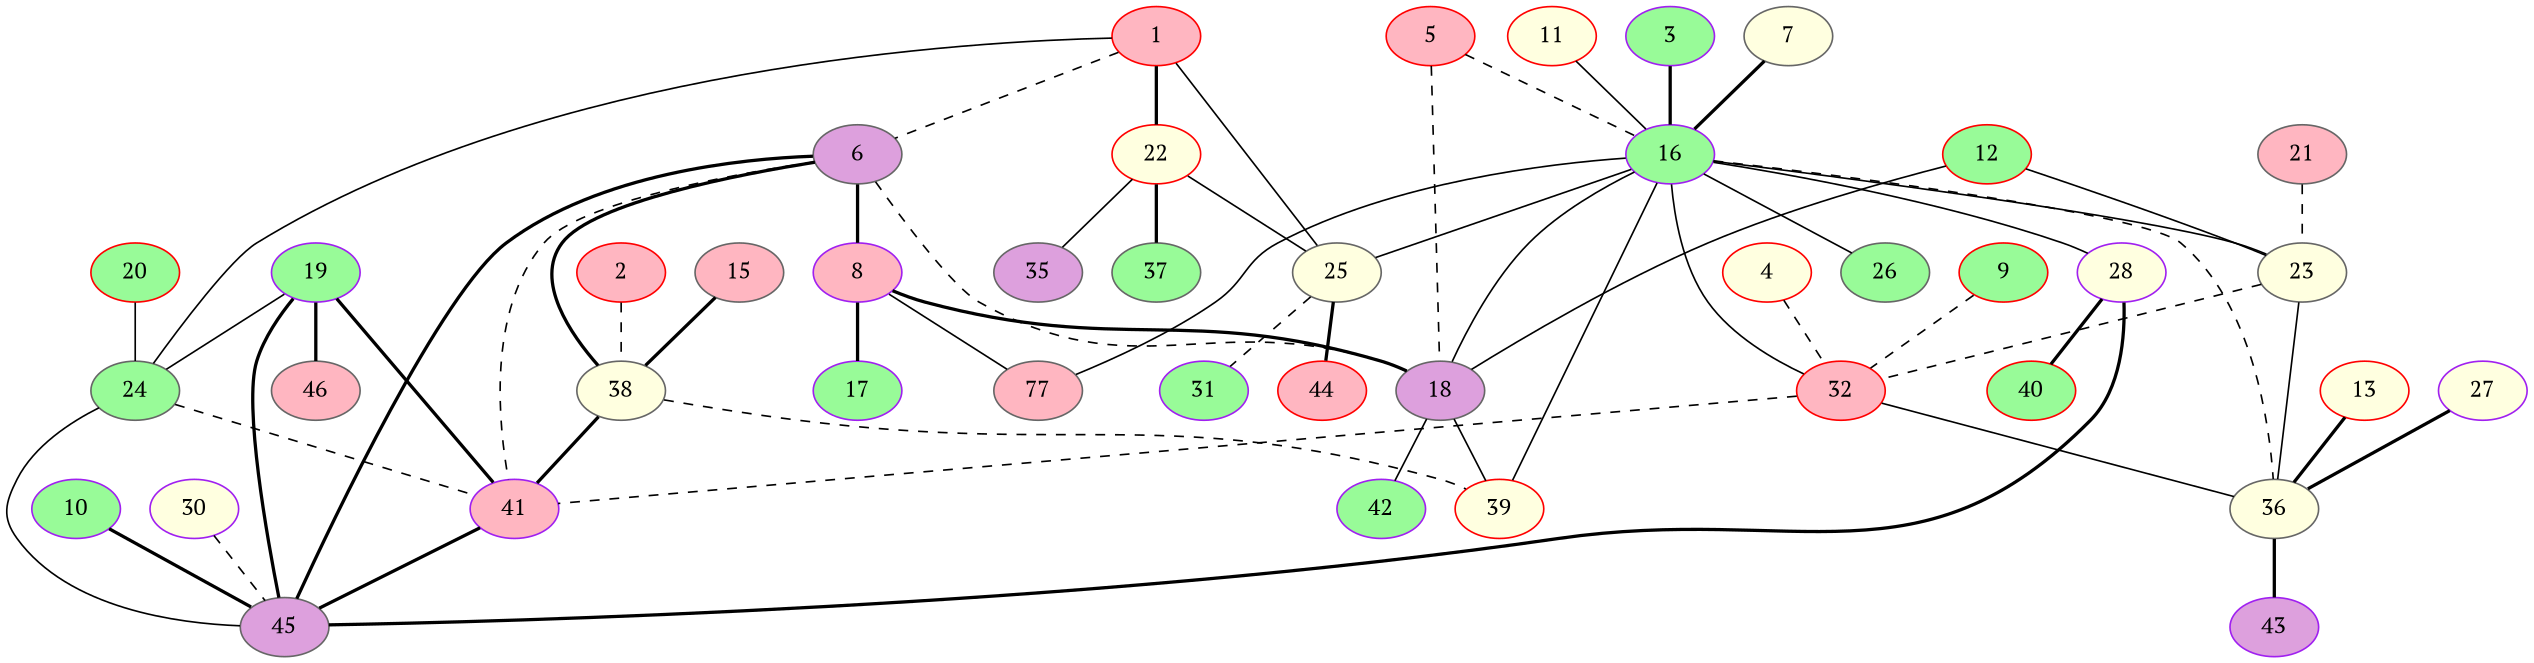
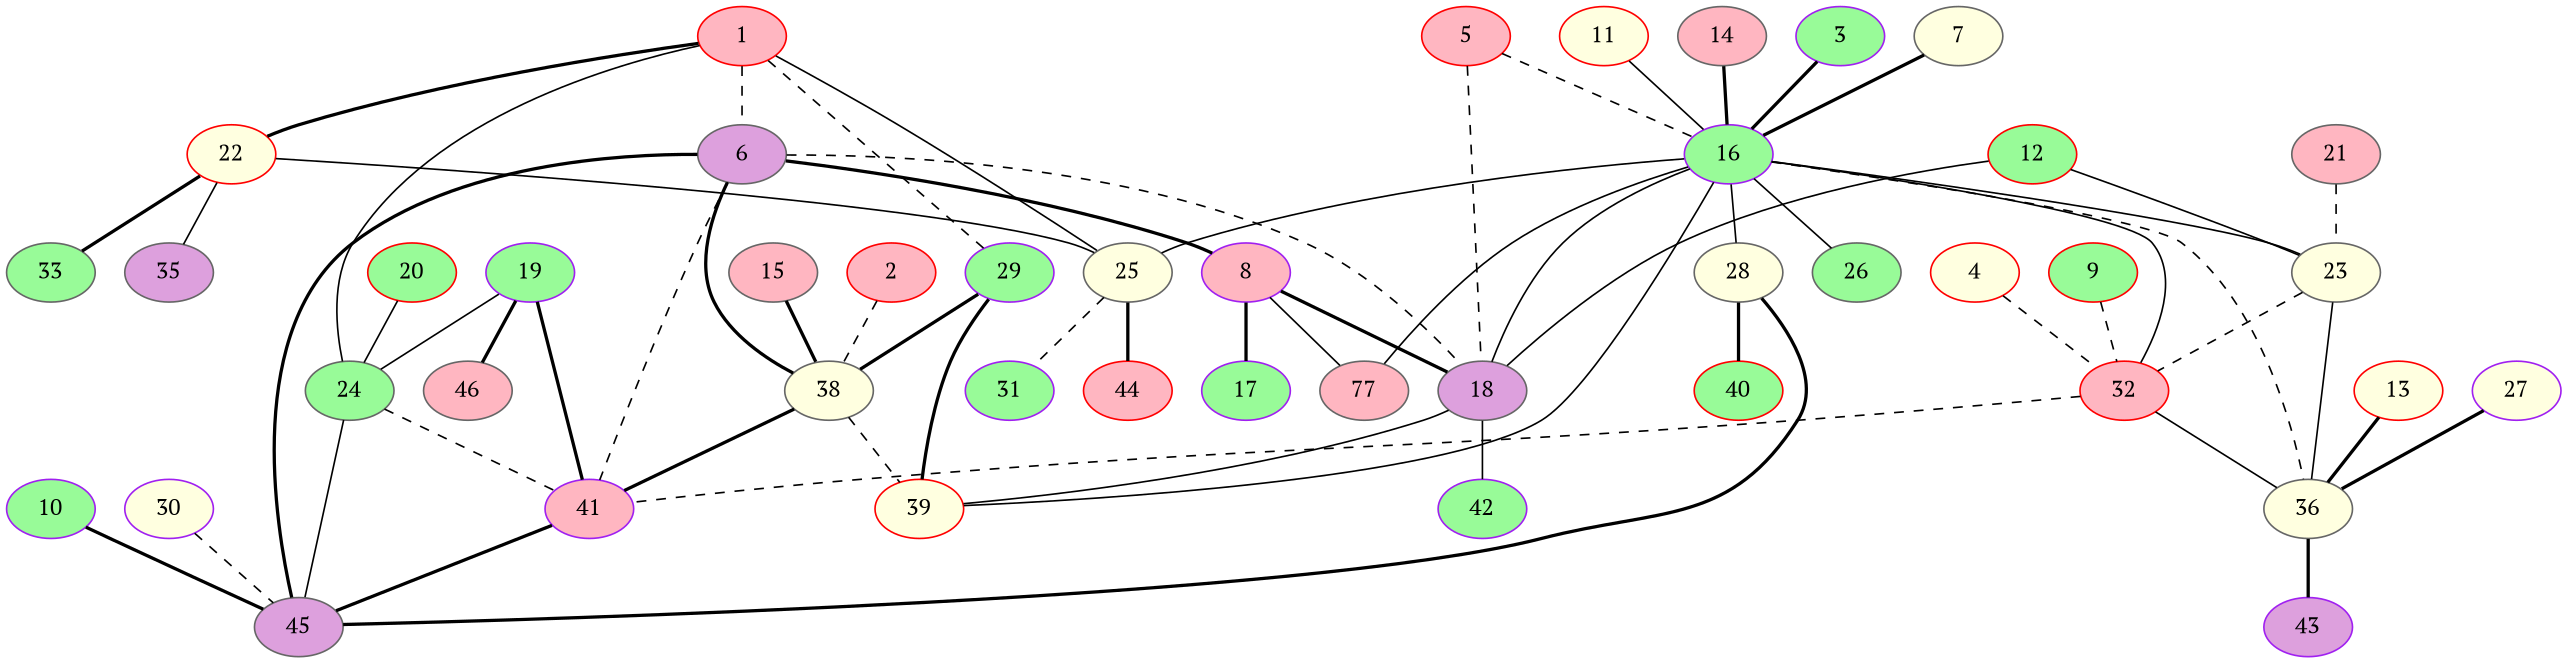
none -> (1722, 36)
none -> (1010, 273)
(1156, 273) -> (51, 273)
(2122, 273) -> (1739, 273)
(255, 444) -> none
